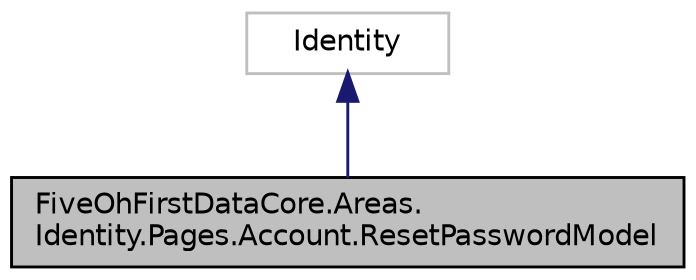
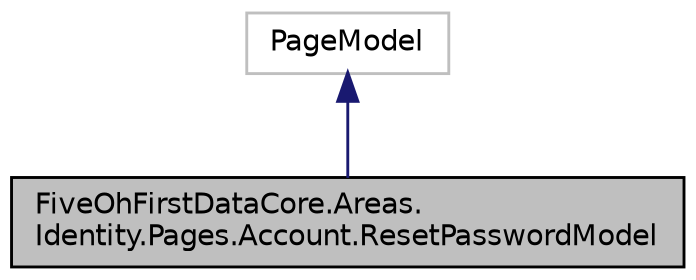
(348, 43) -> (348, 43)
